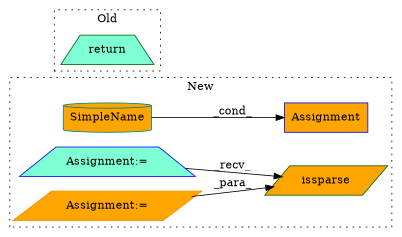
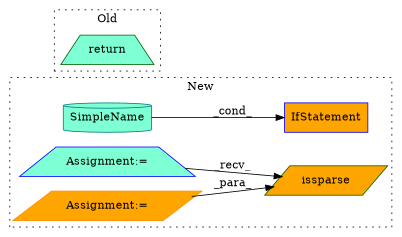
(107, 118) -> (107, 118)
(326, 118) -> (326, 118)
